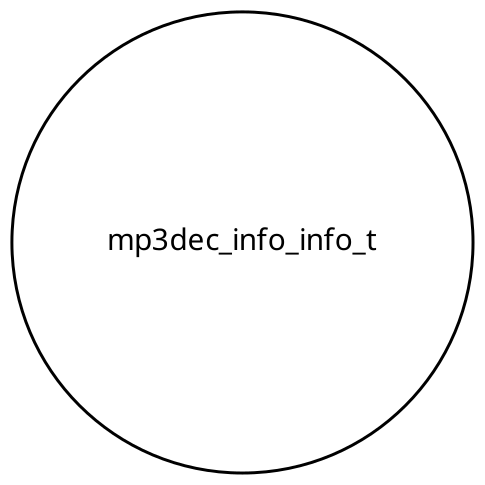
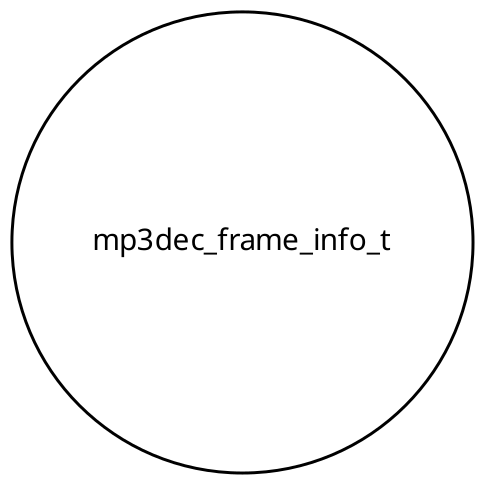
(242, 242) -> (242, 242)
